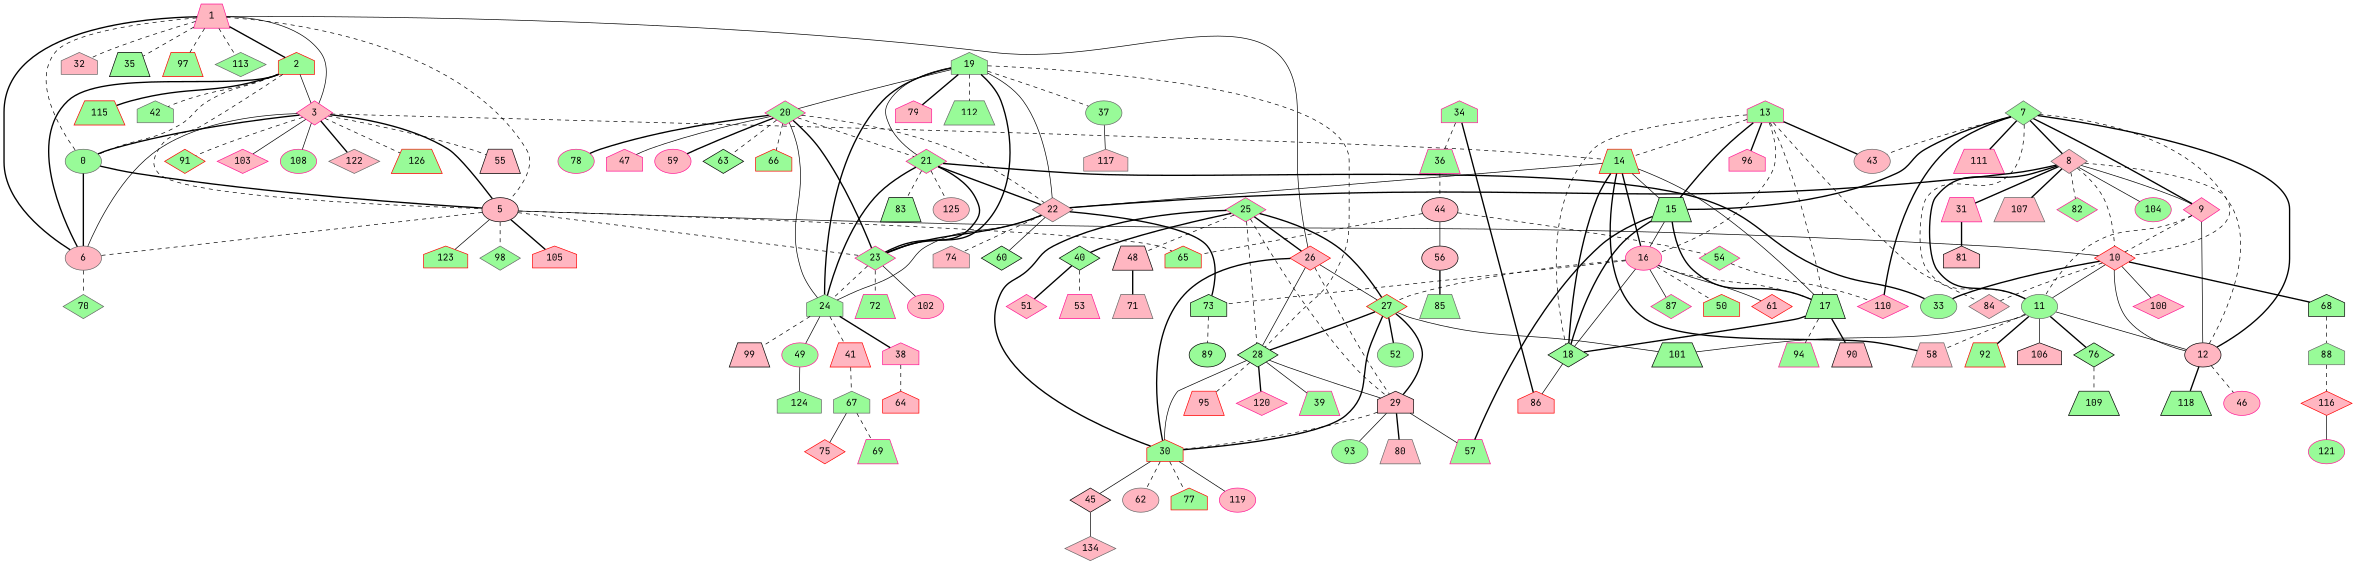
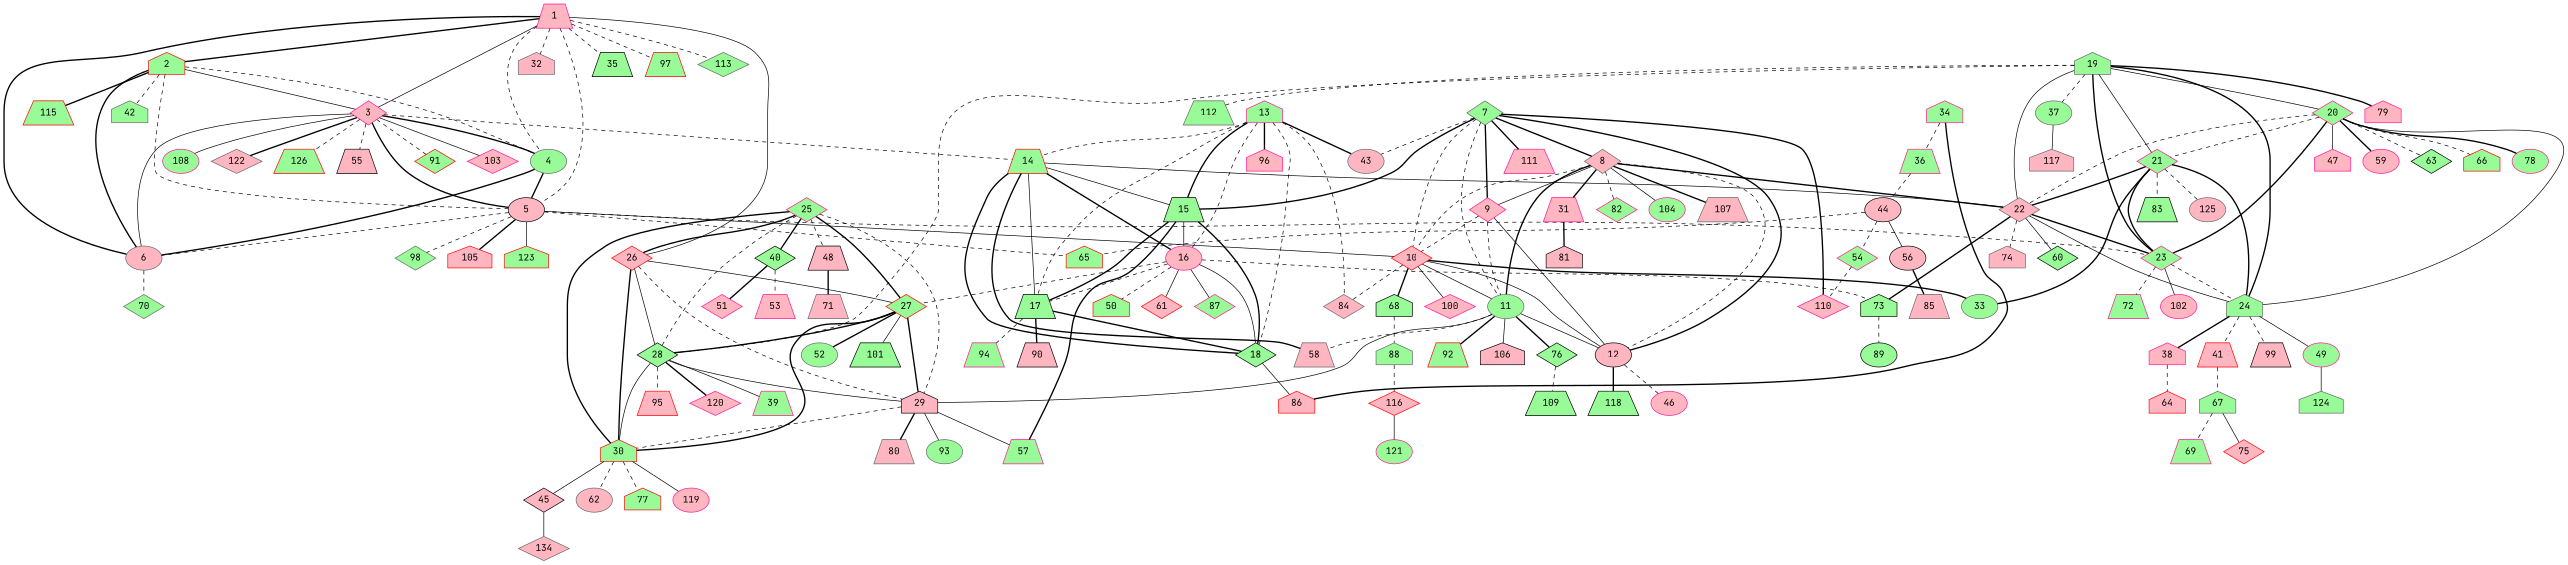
(83, 161) -> (549, 161)
(1440, 307) -> (1929, 307)
(1870, 338) -> (1222, 389)
